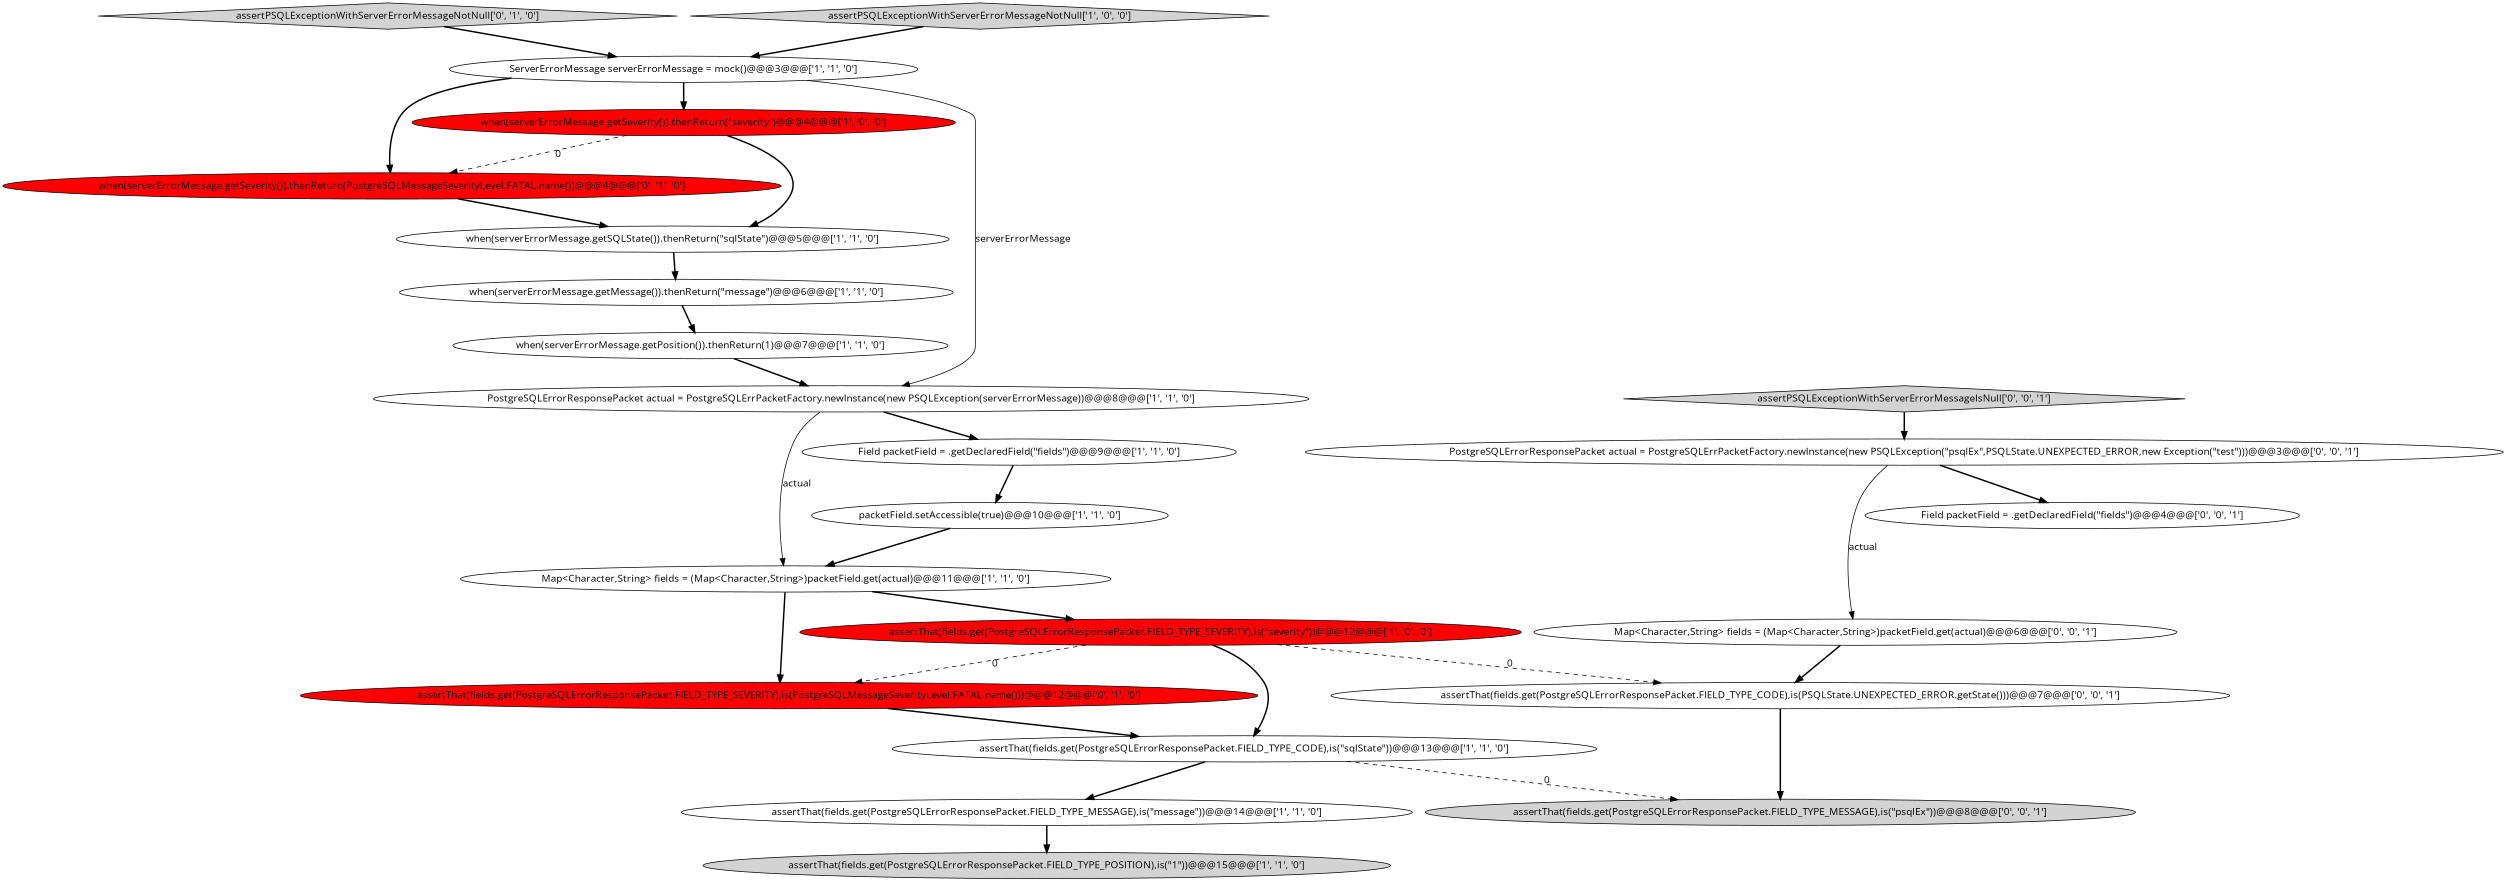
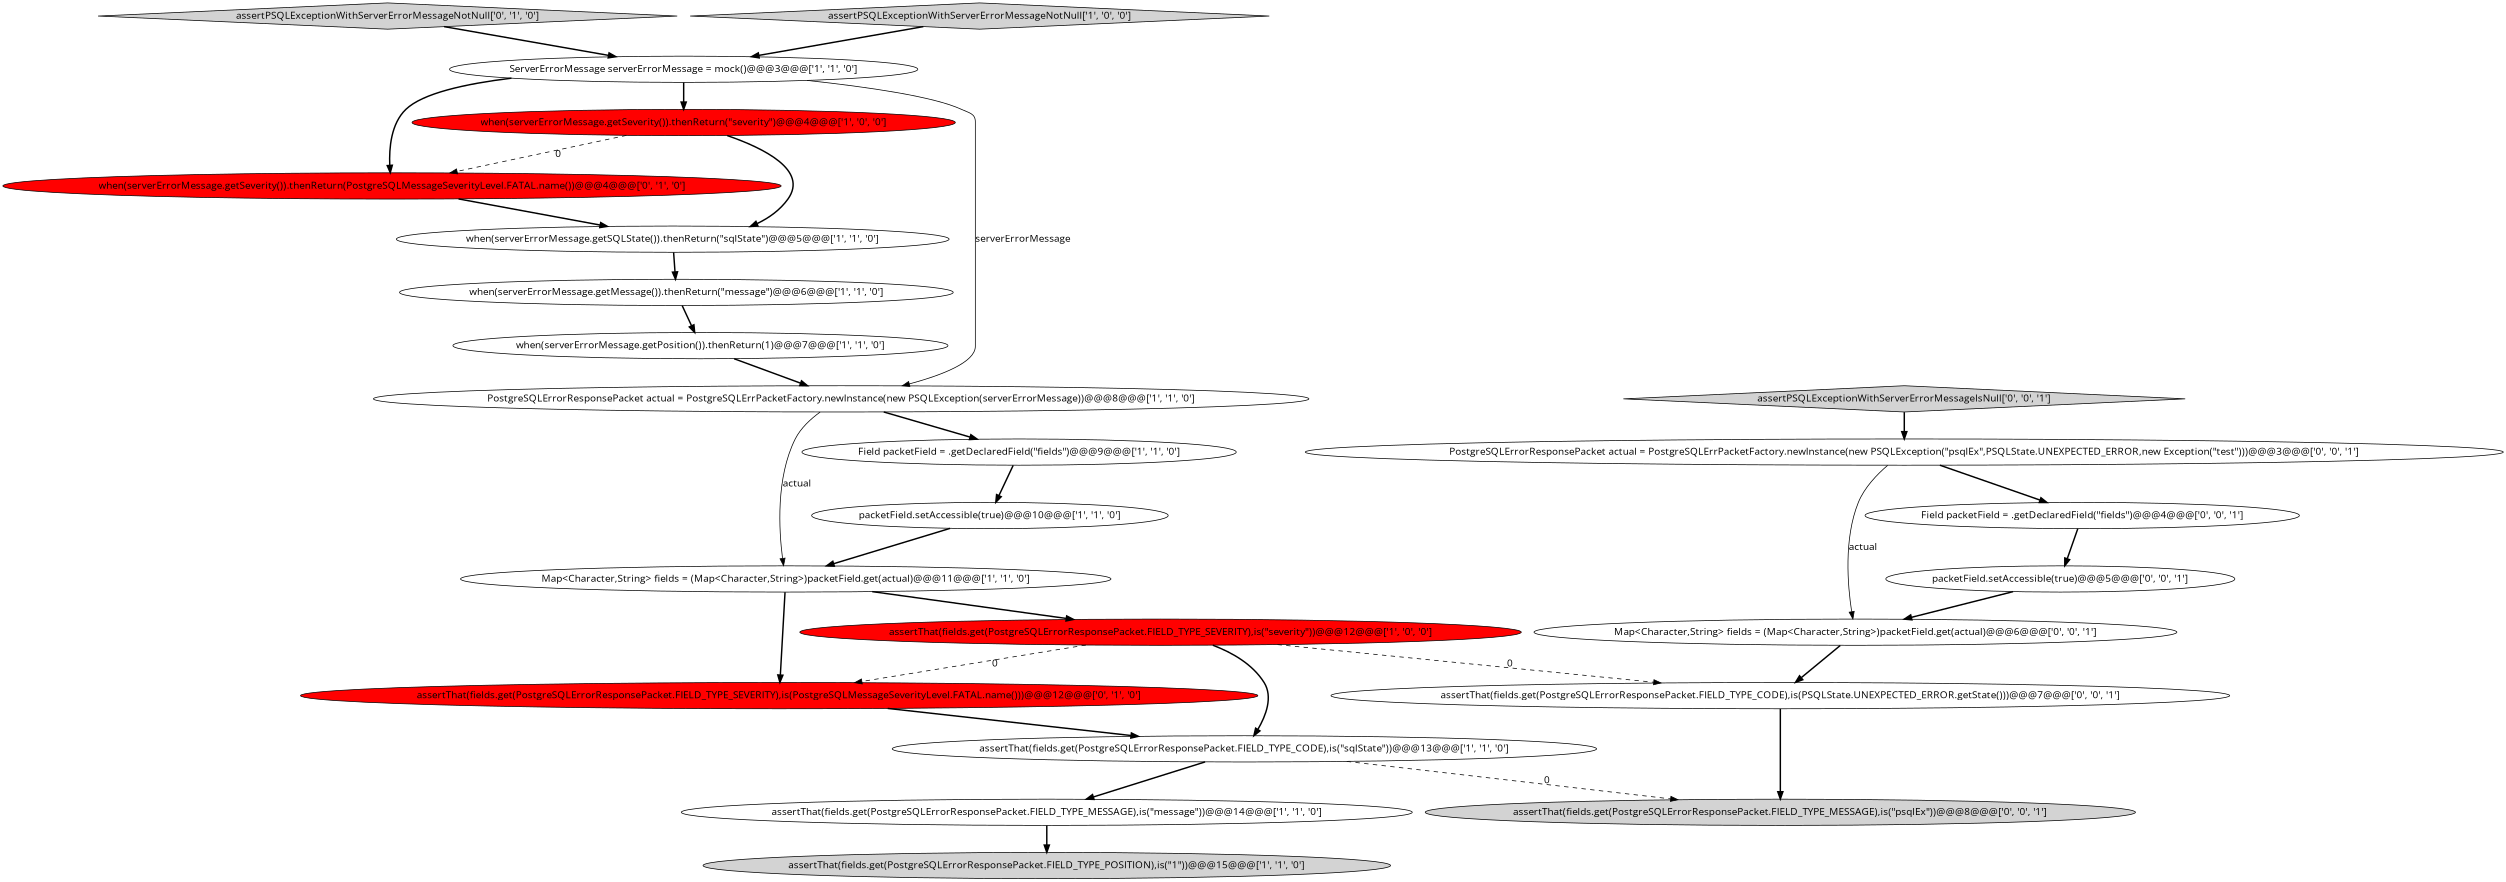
none -> (2060, 579)
